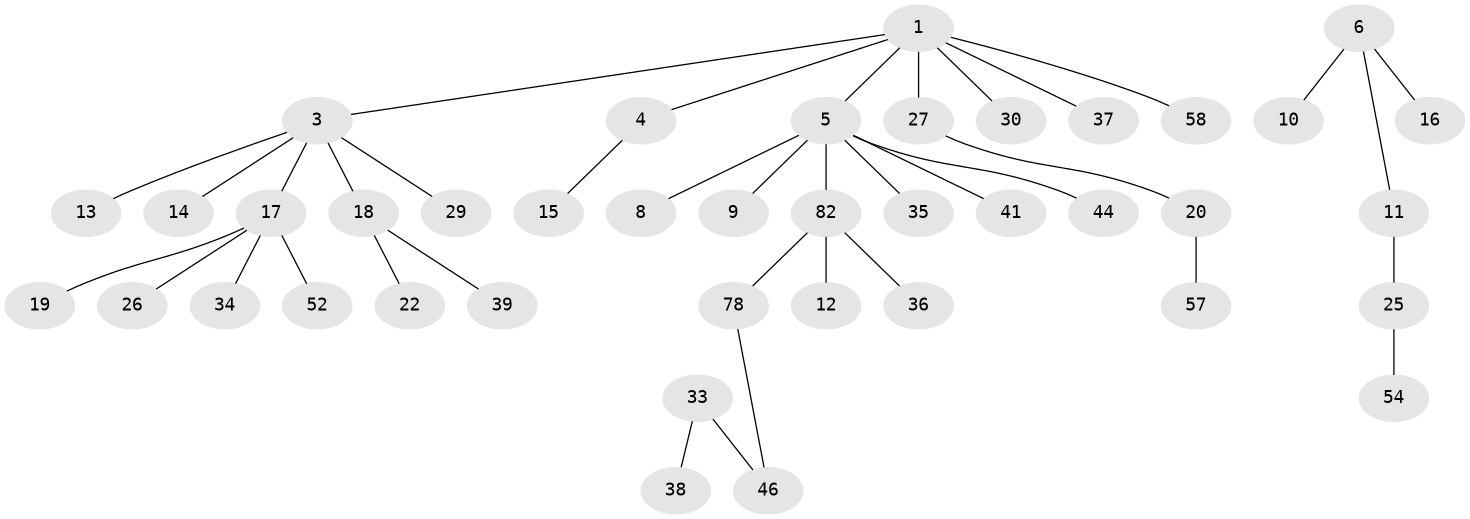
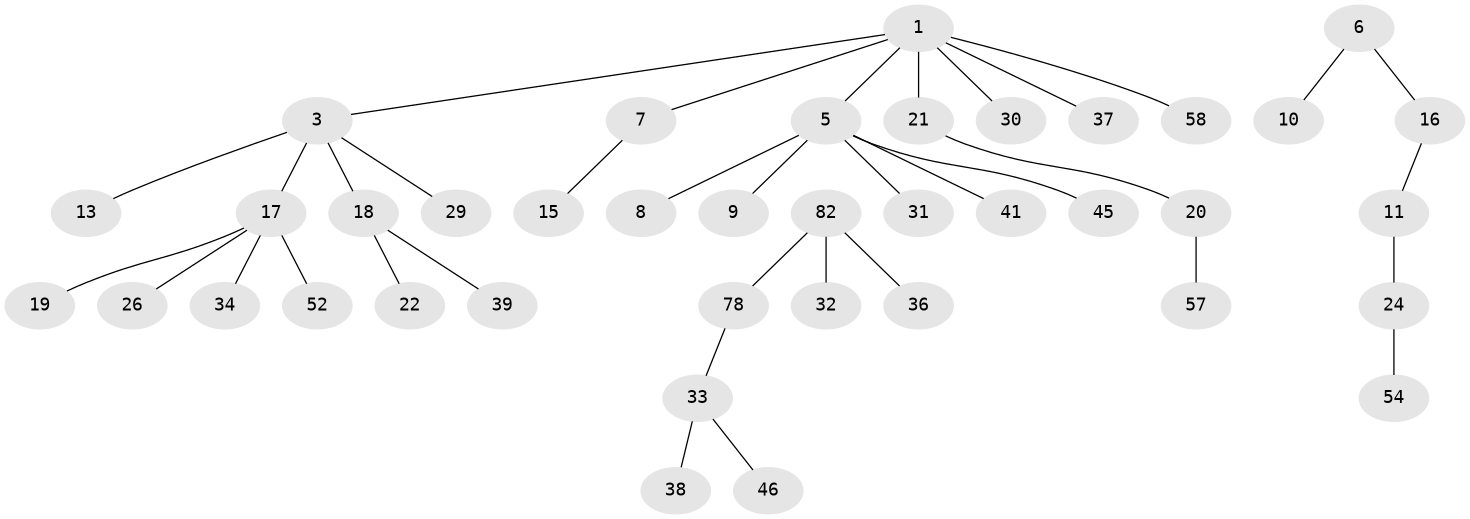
(641, 121) -> (641, 121)
(919, 121) -> (919, 121)
(1377, 121) -> (1412, 167)
(826, 167) -> none
(179, 213) -> none
(919, 213) -> (919, 213)
(1104, 213) -> (1104, 213)
(826, 306) -> (826, 306)
(1394, 306) -> (1394, 306)
(751, 398) -> (716, 352)
